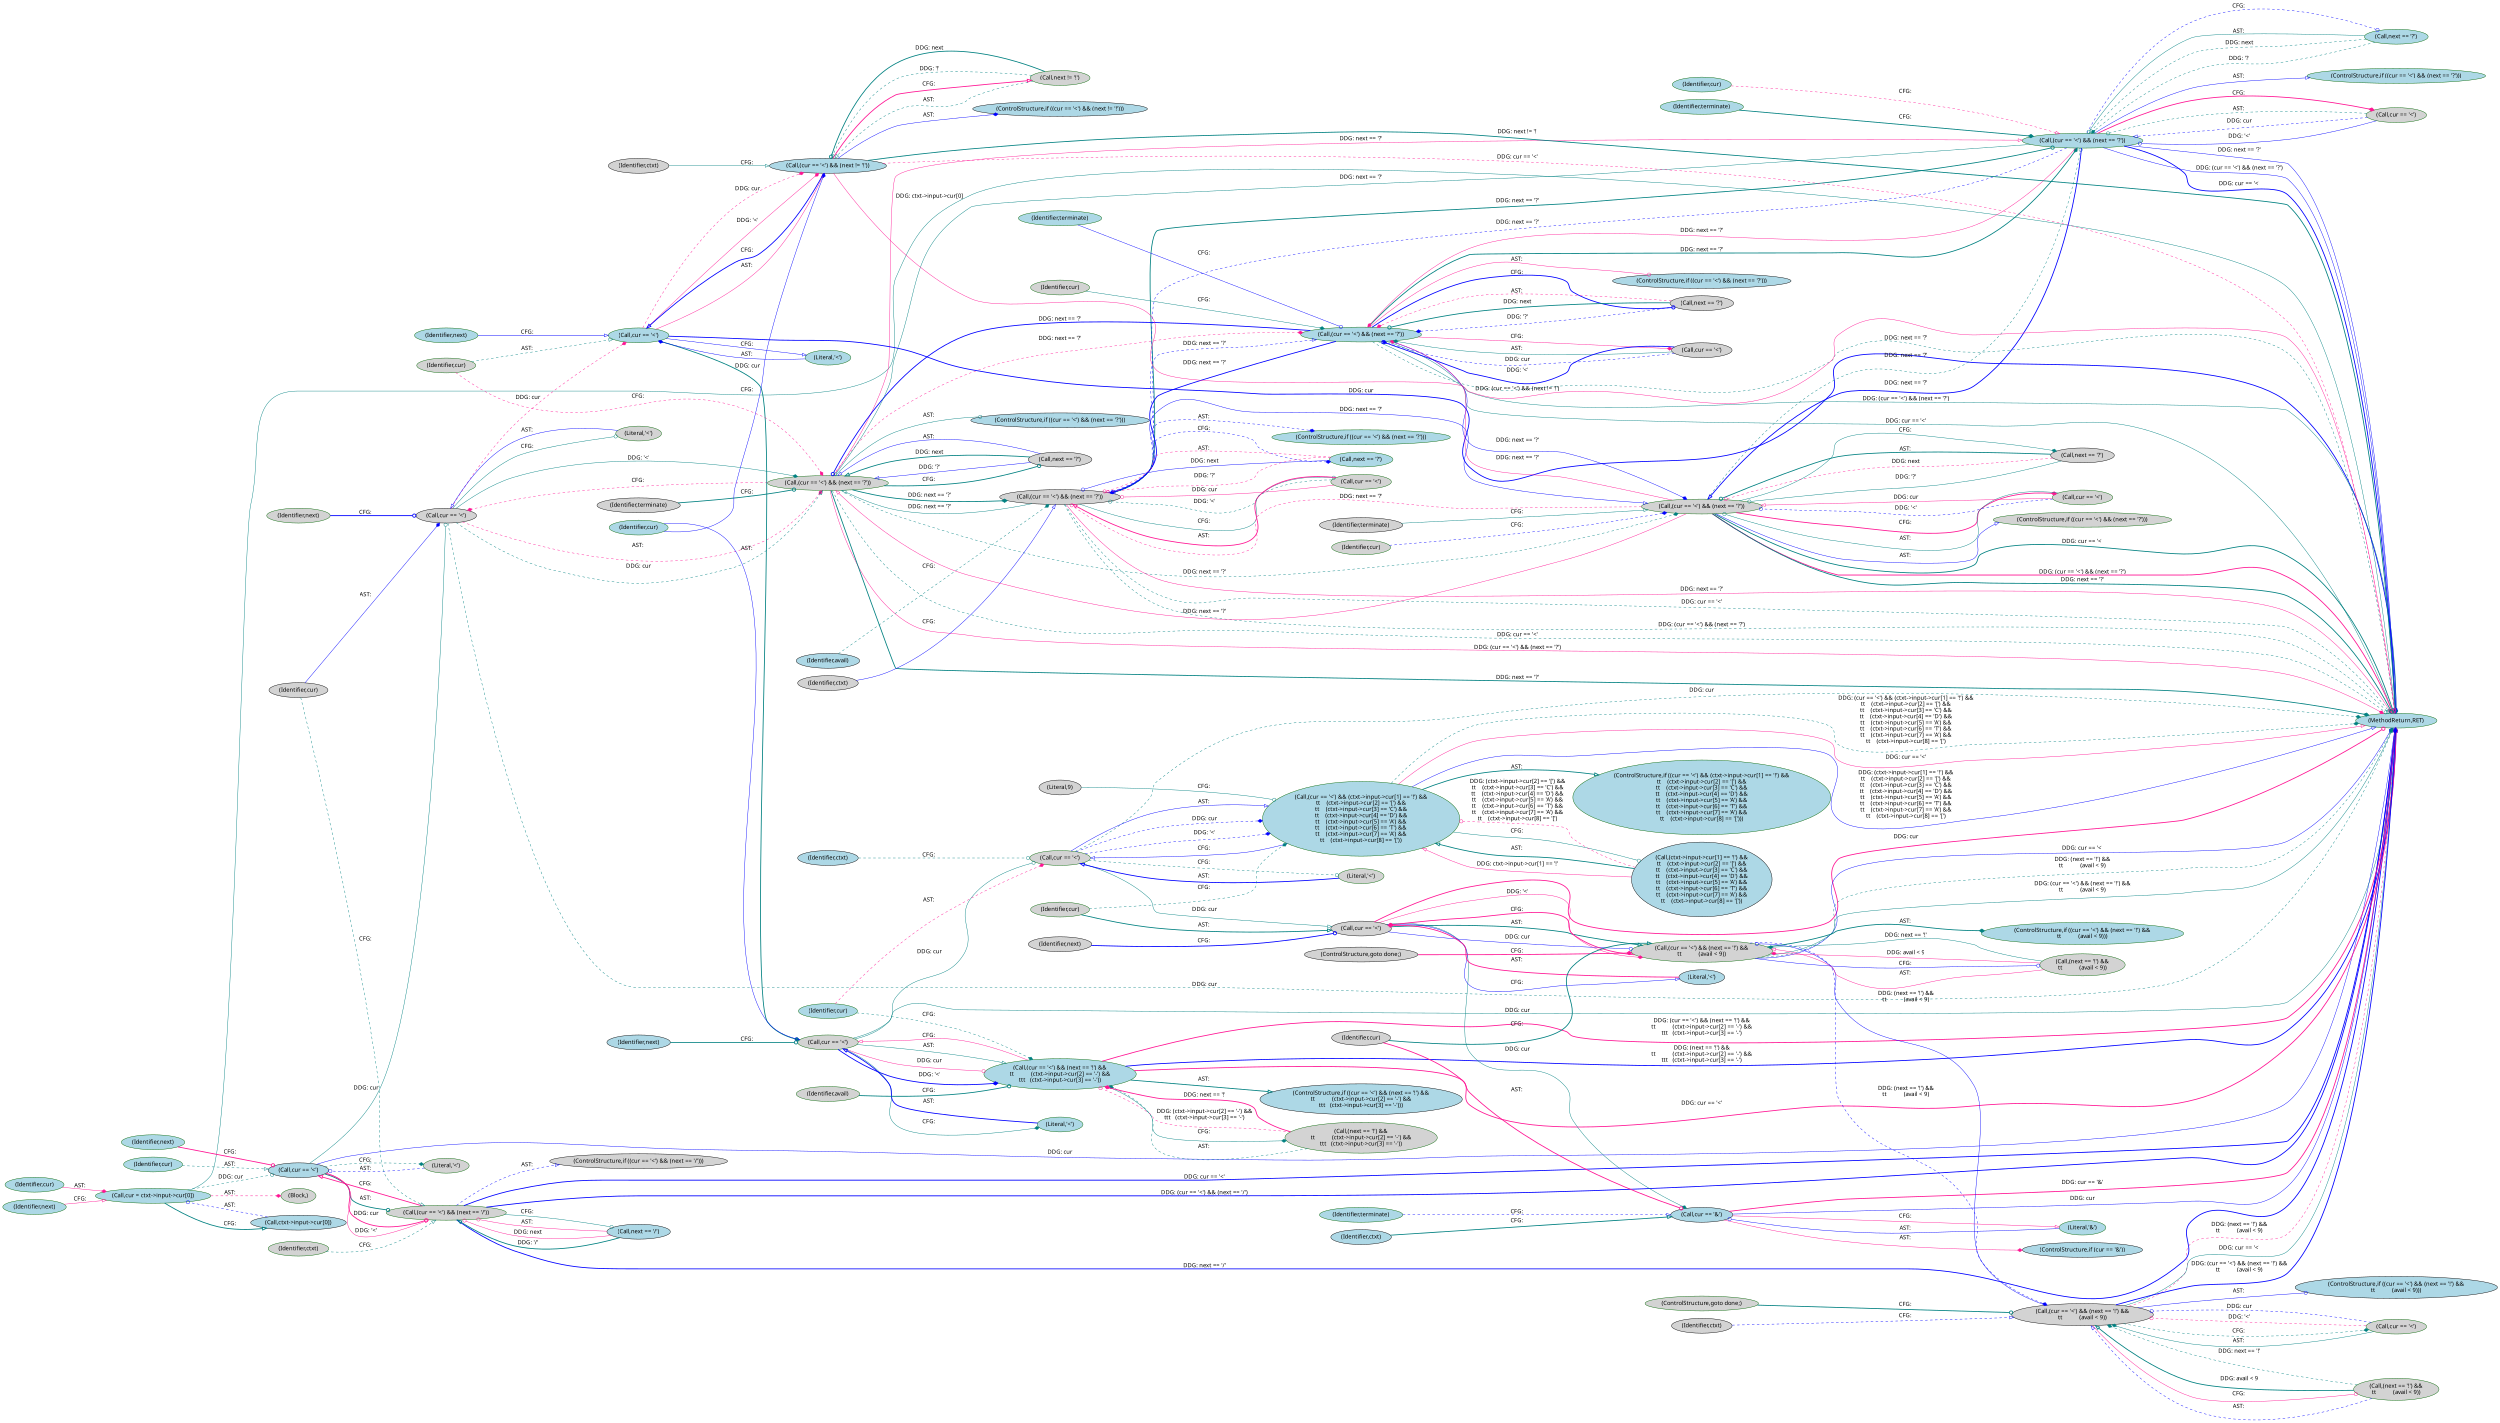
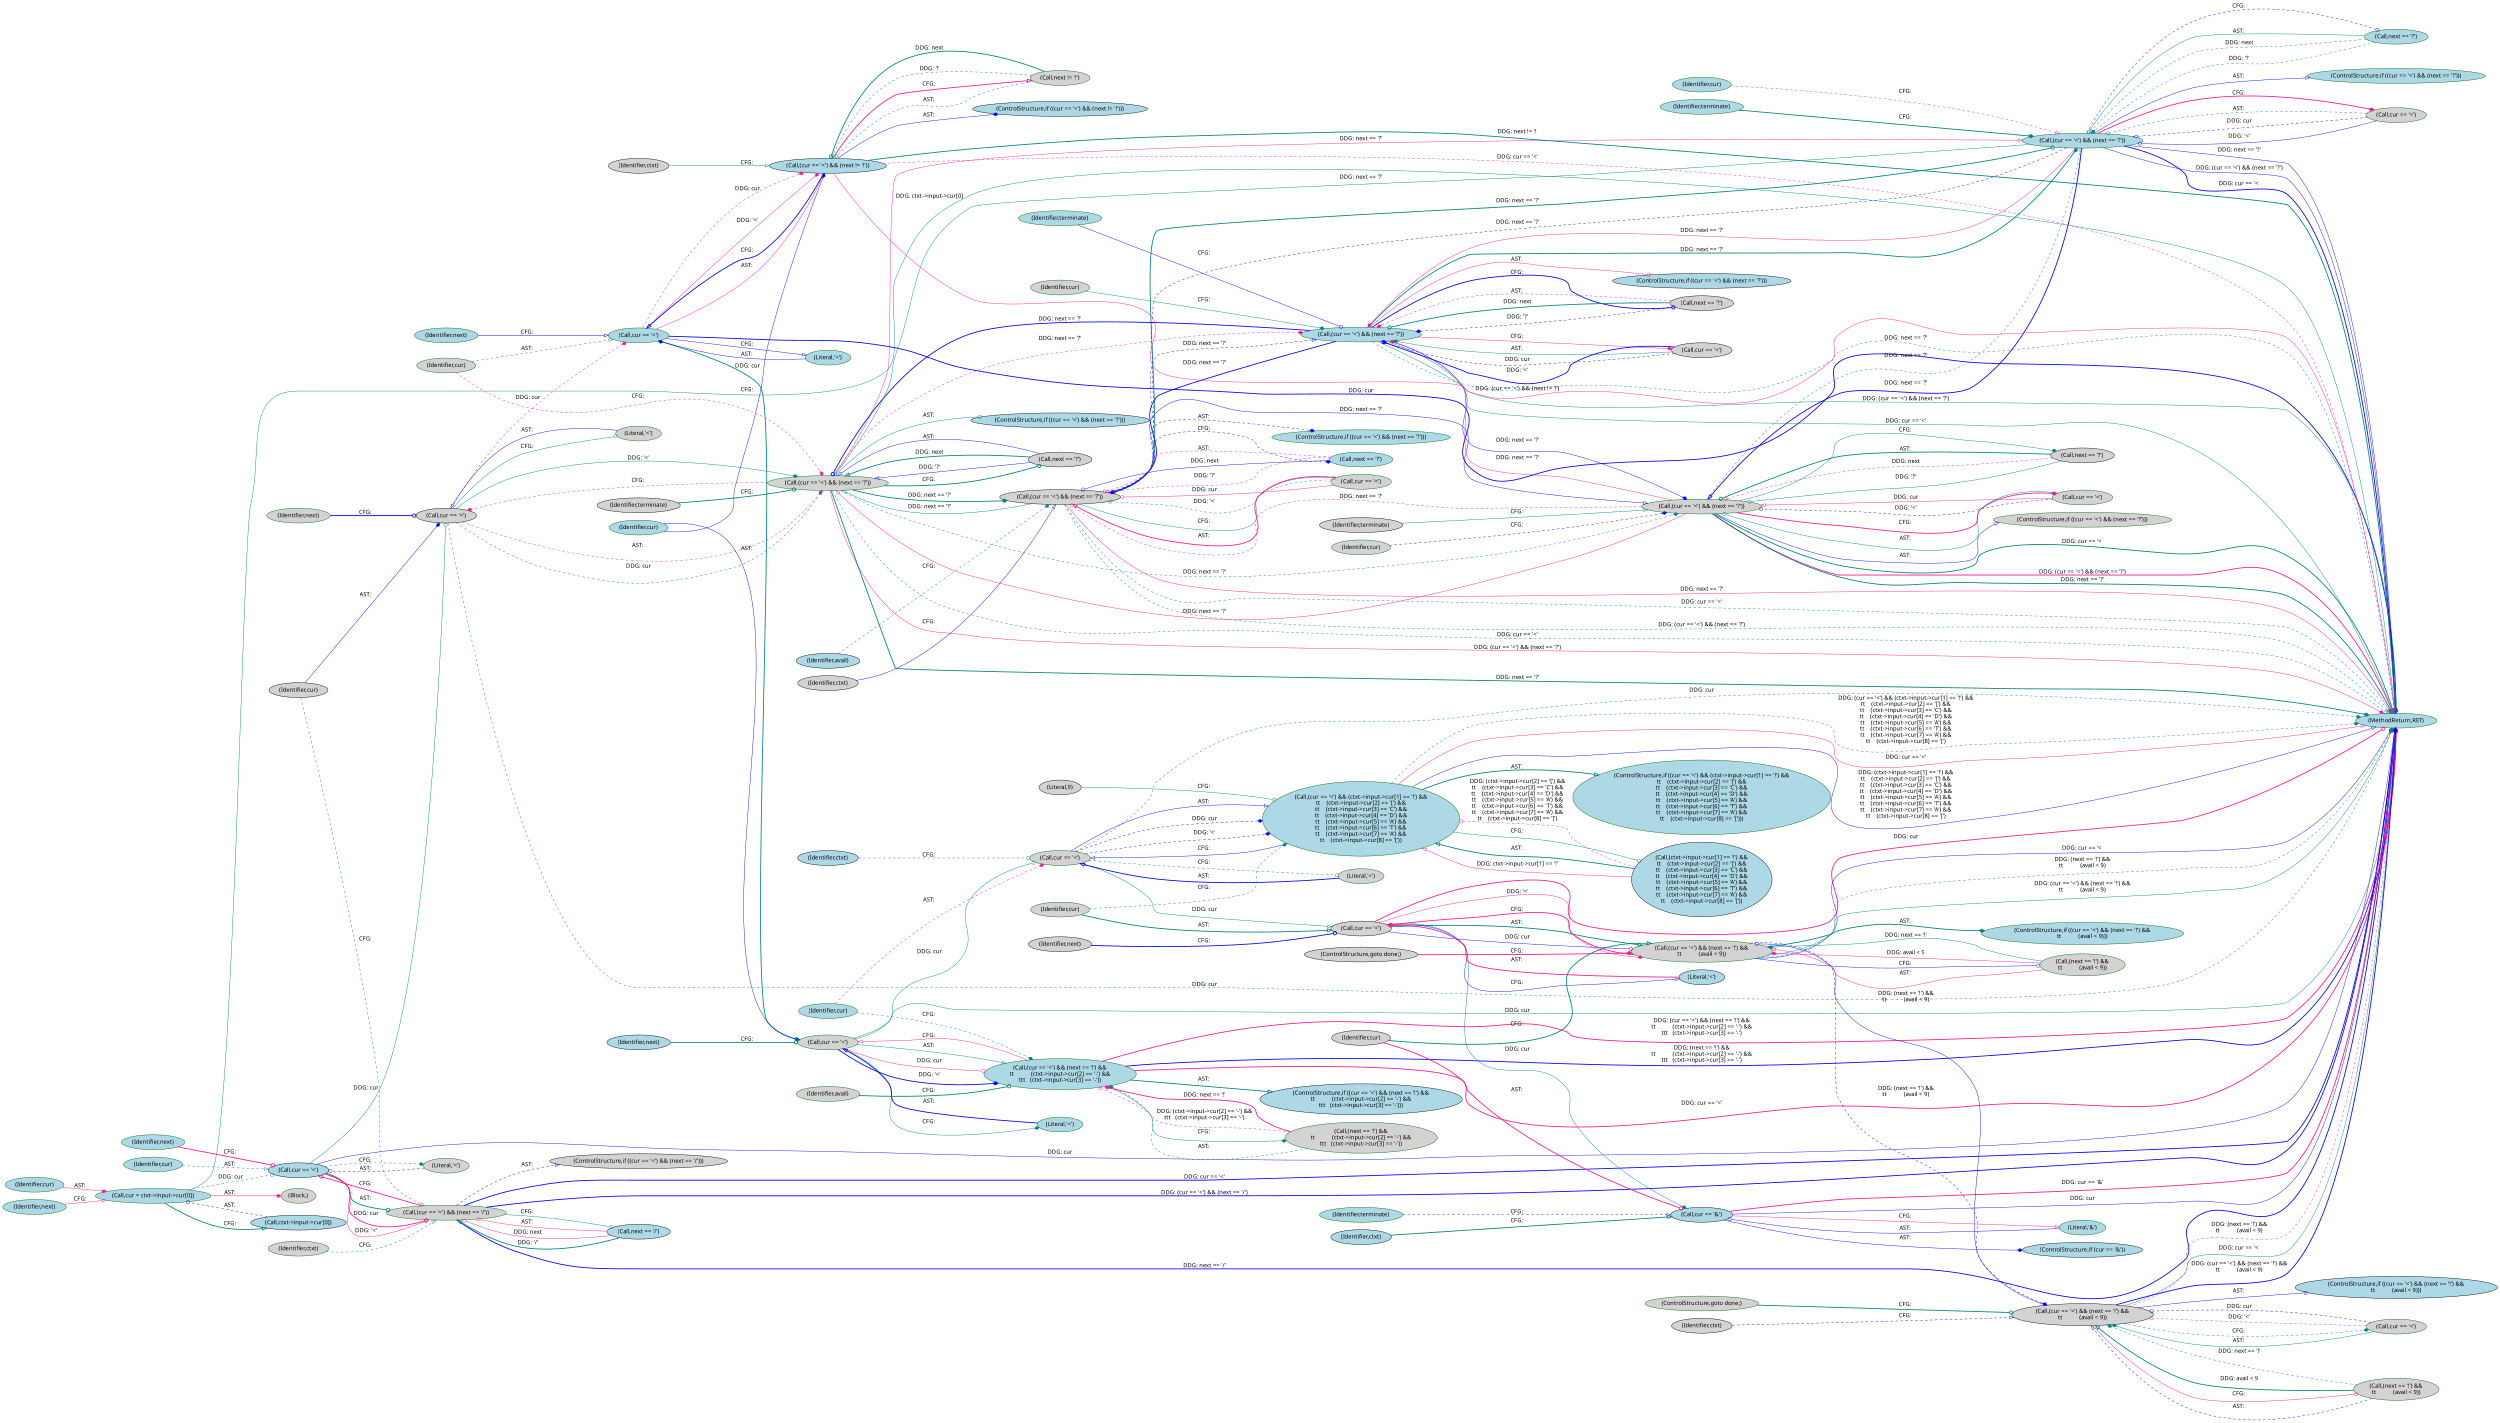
(243, 1196) -> (243, 1196)
(1870, 1244) -> (1870, 1244)
